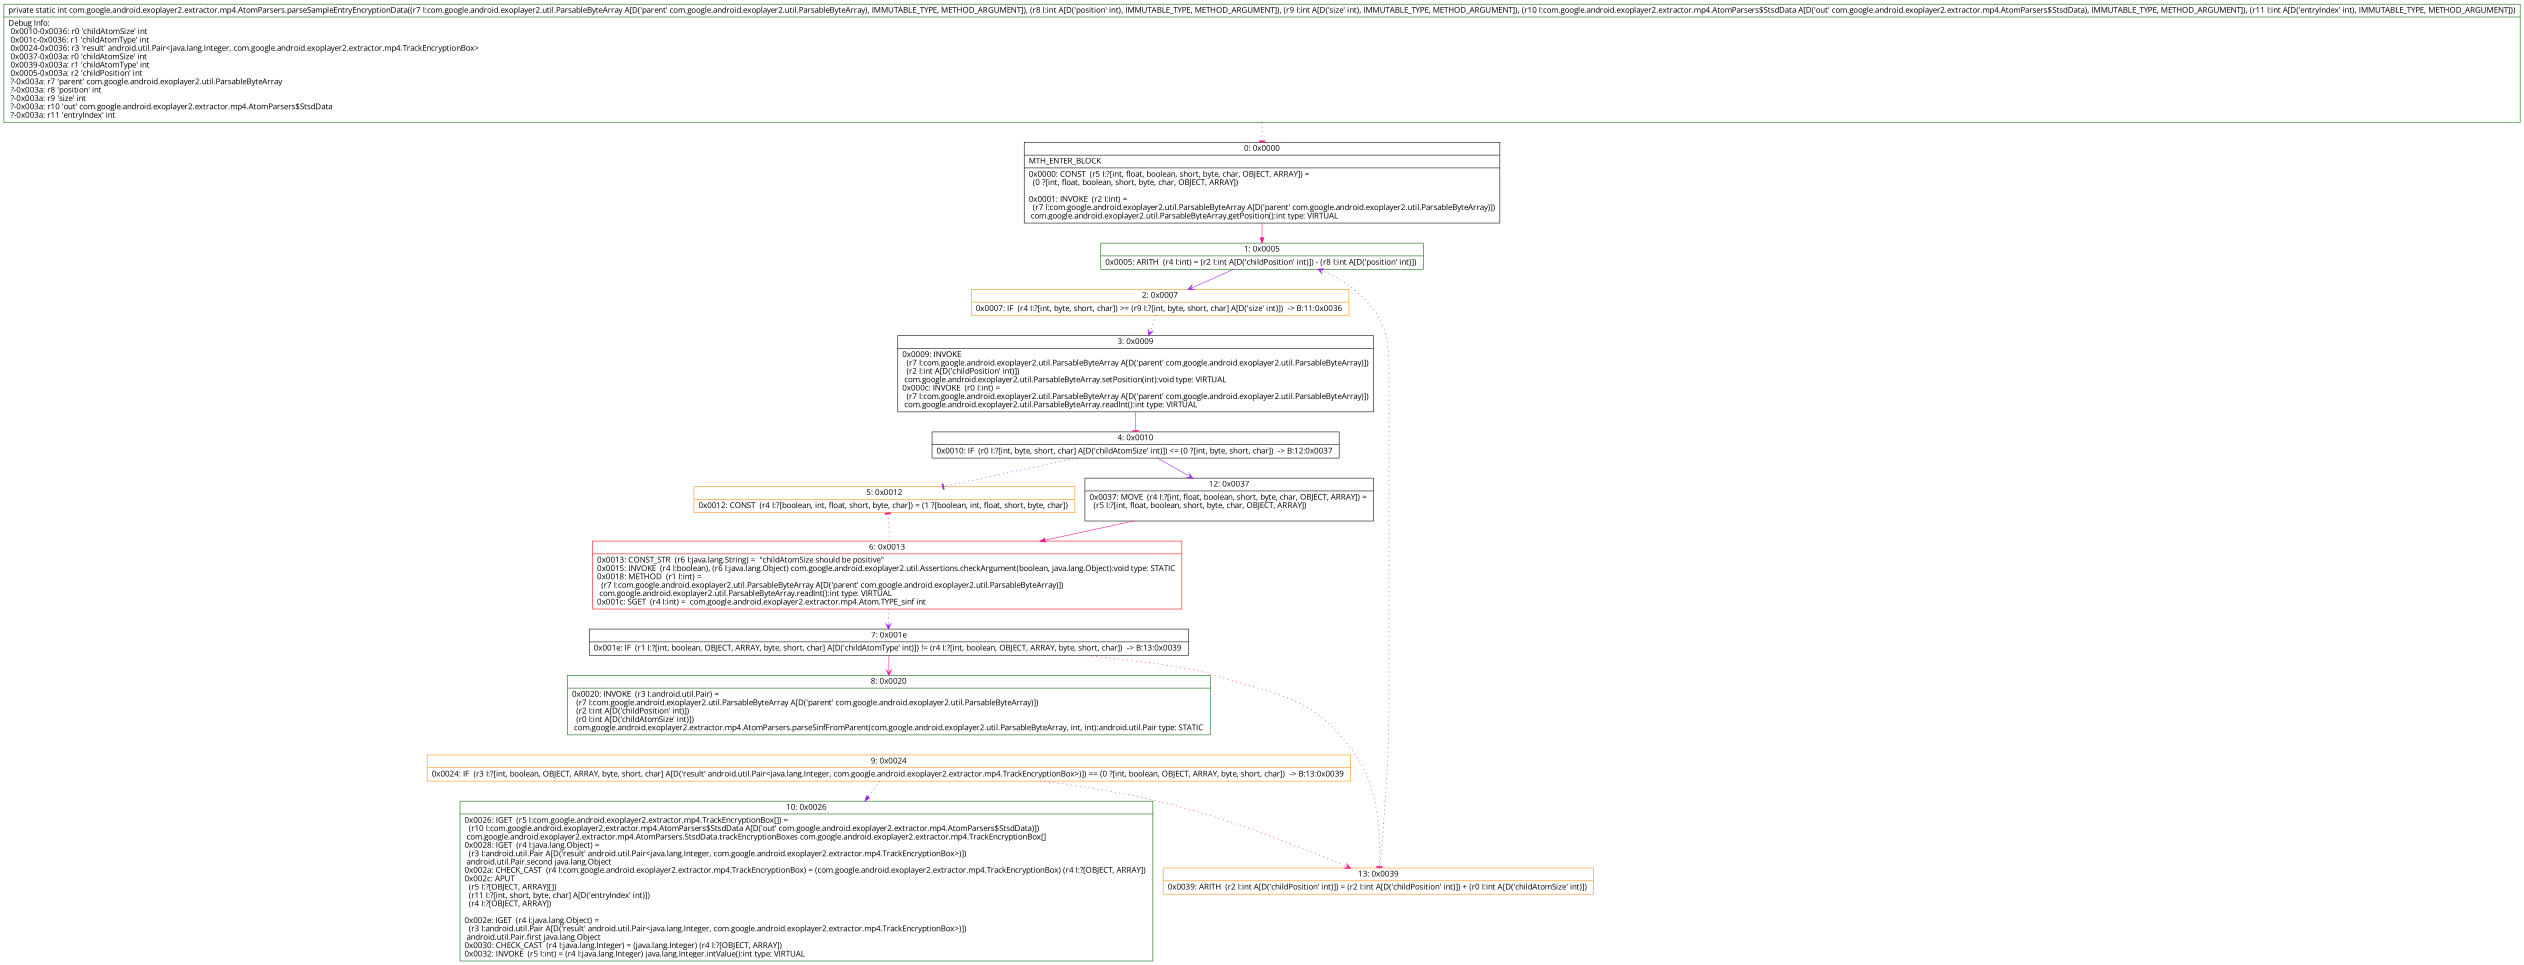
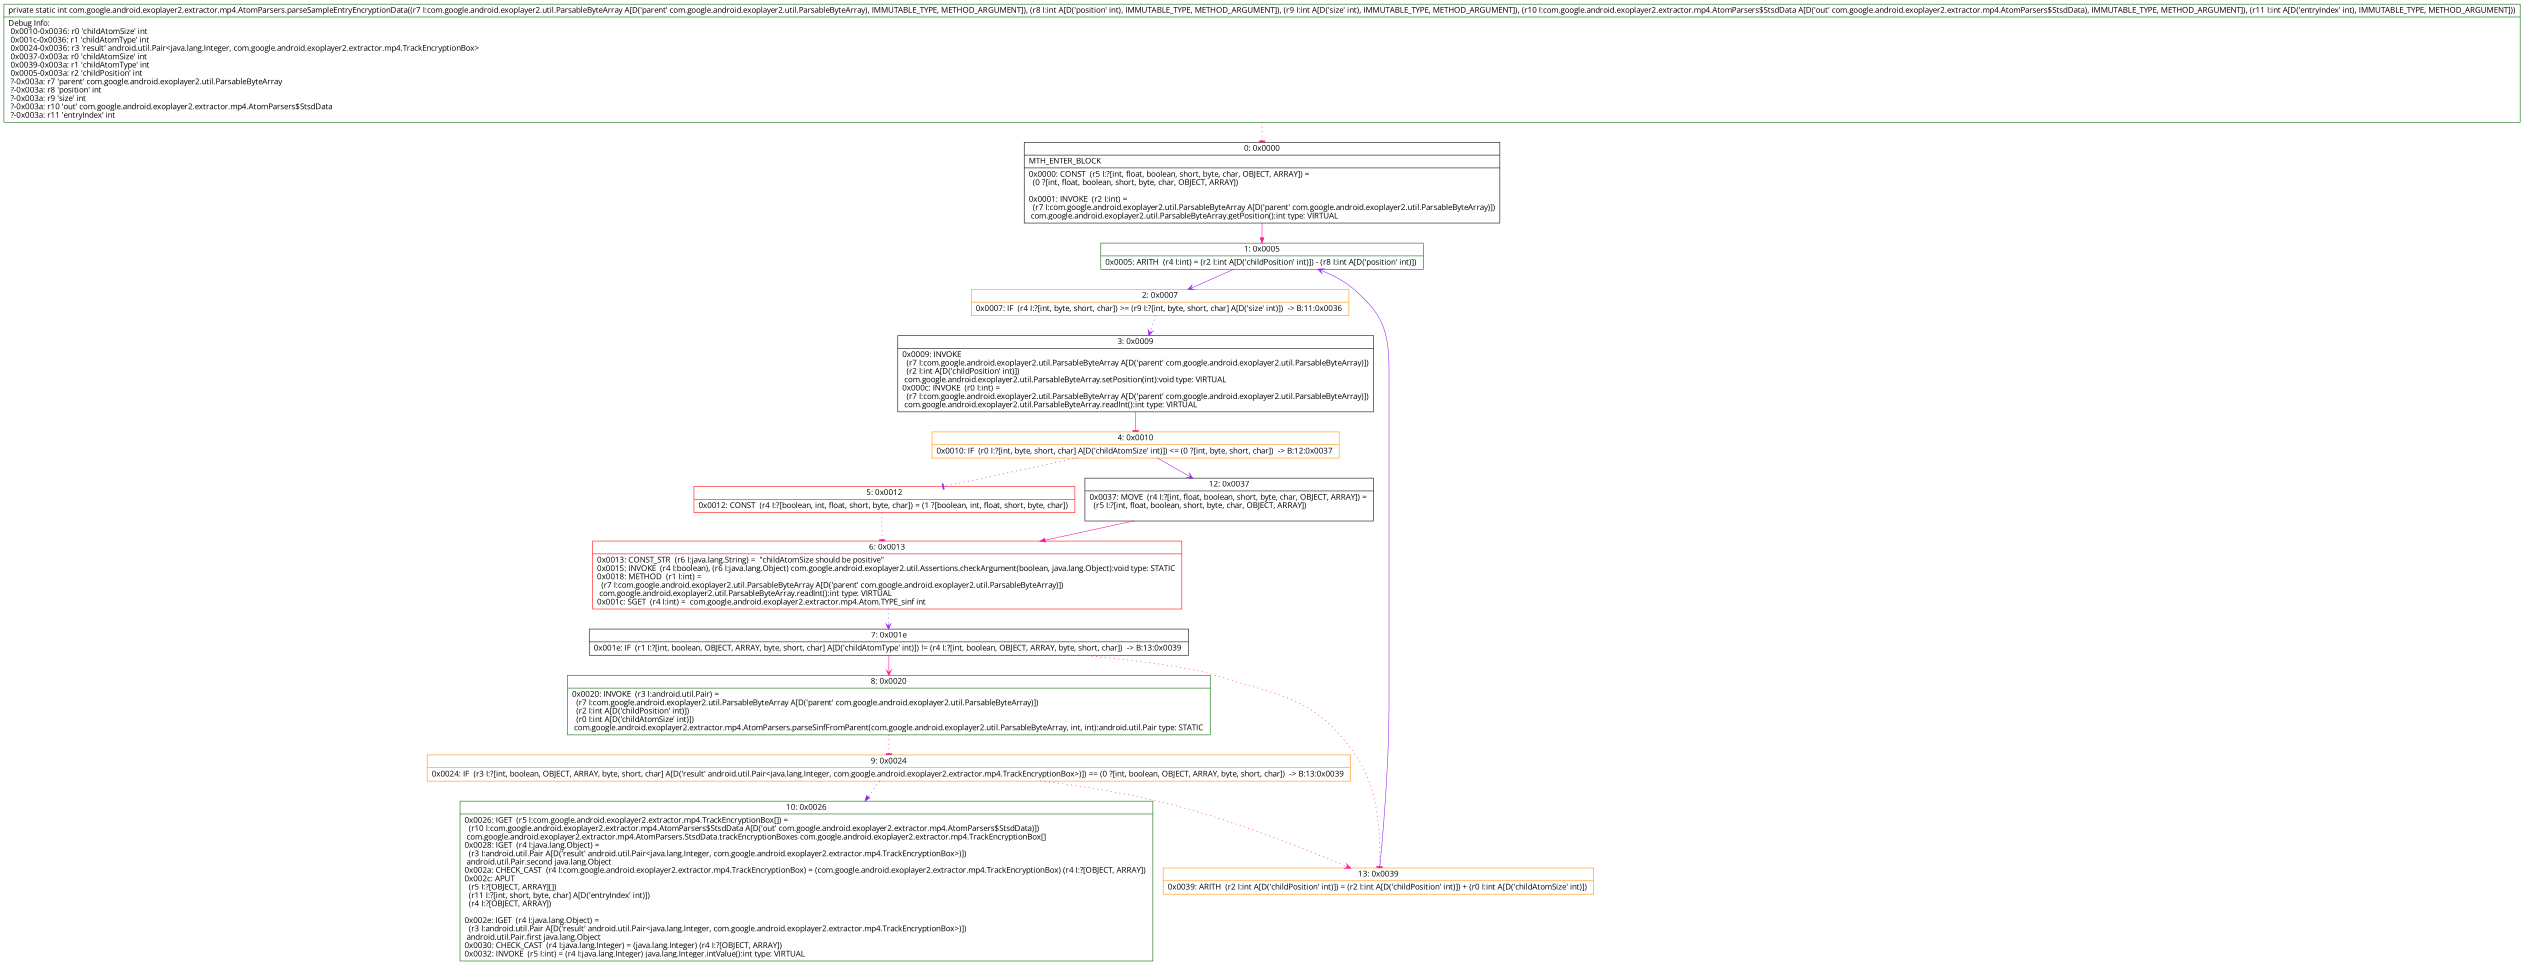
(1136, 445) -> (1136, 445)
(884, 500) -> (884, 500)
(889, 528) -> (882, 525)
(1389, 555) -> (1389, 555)
none -> (889, 744)
